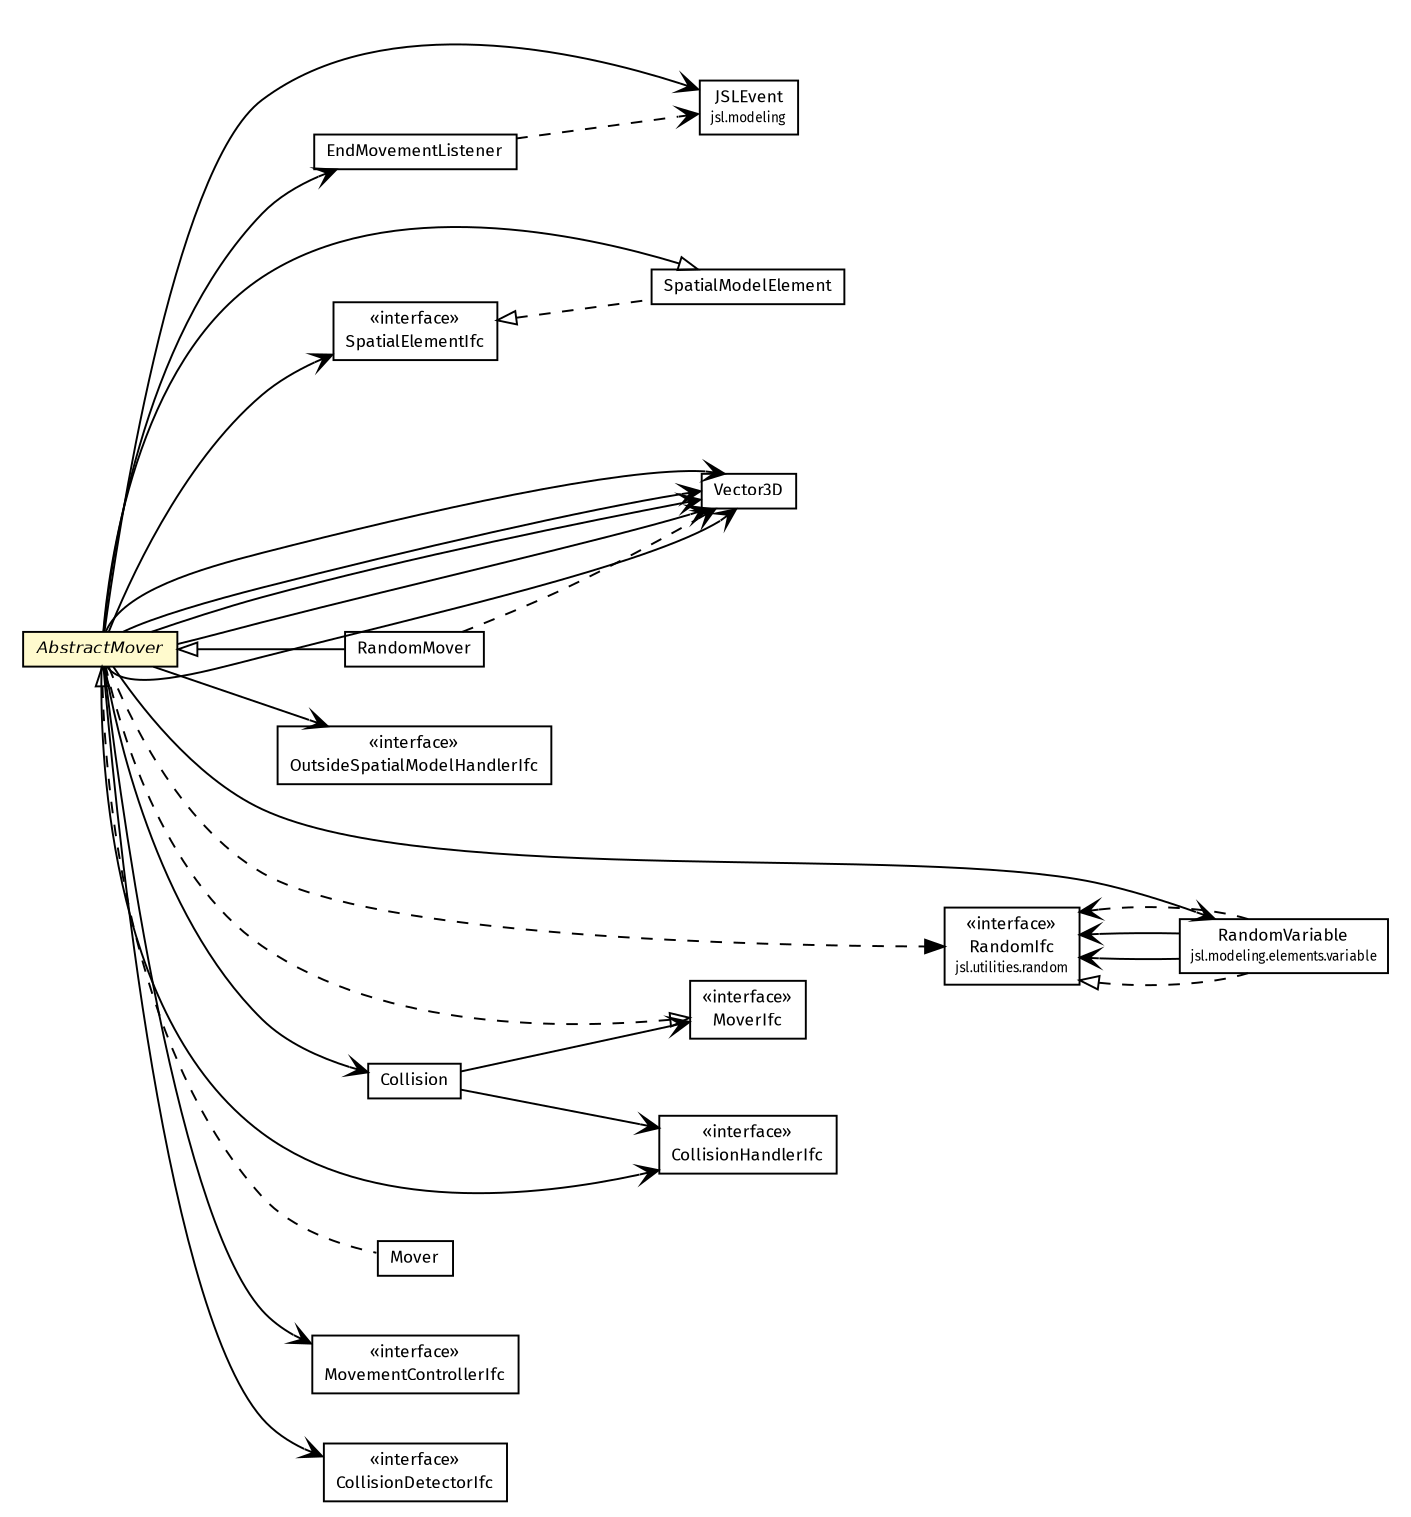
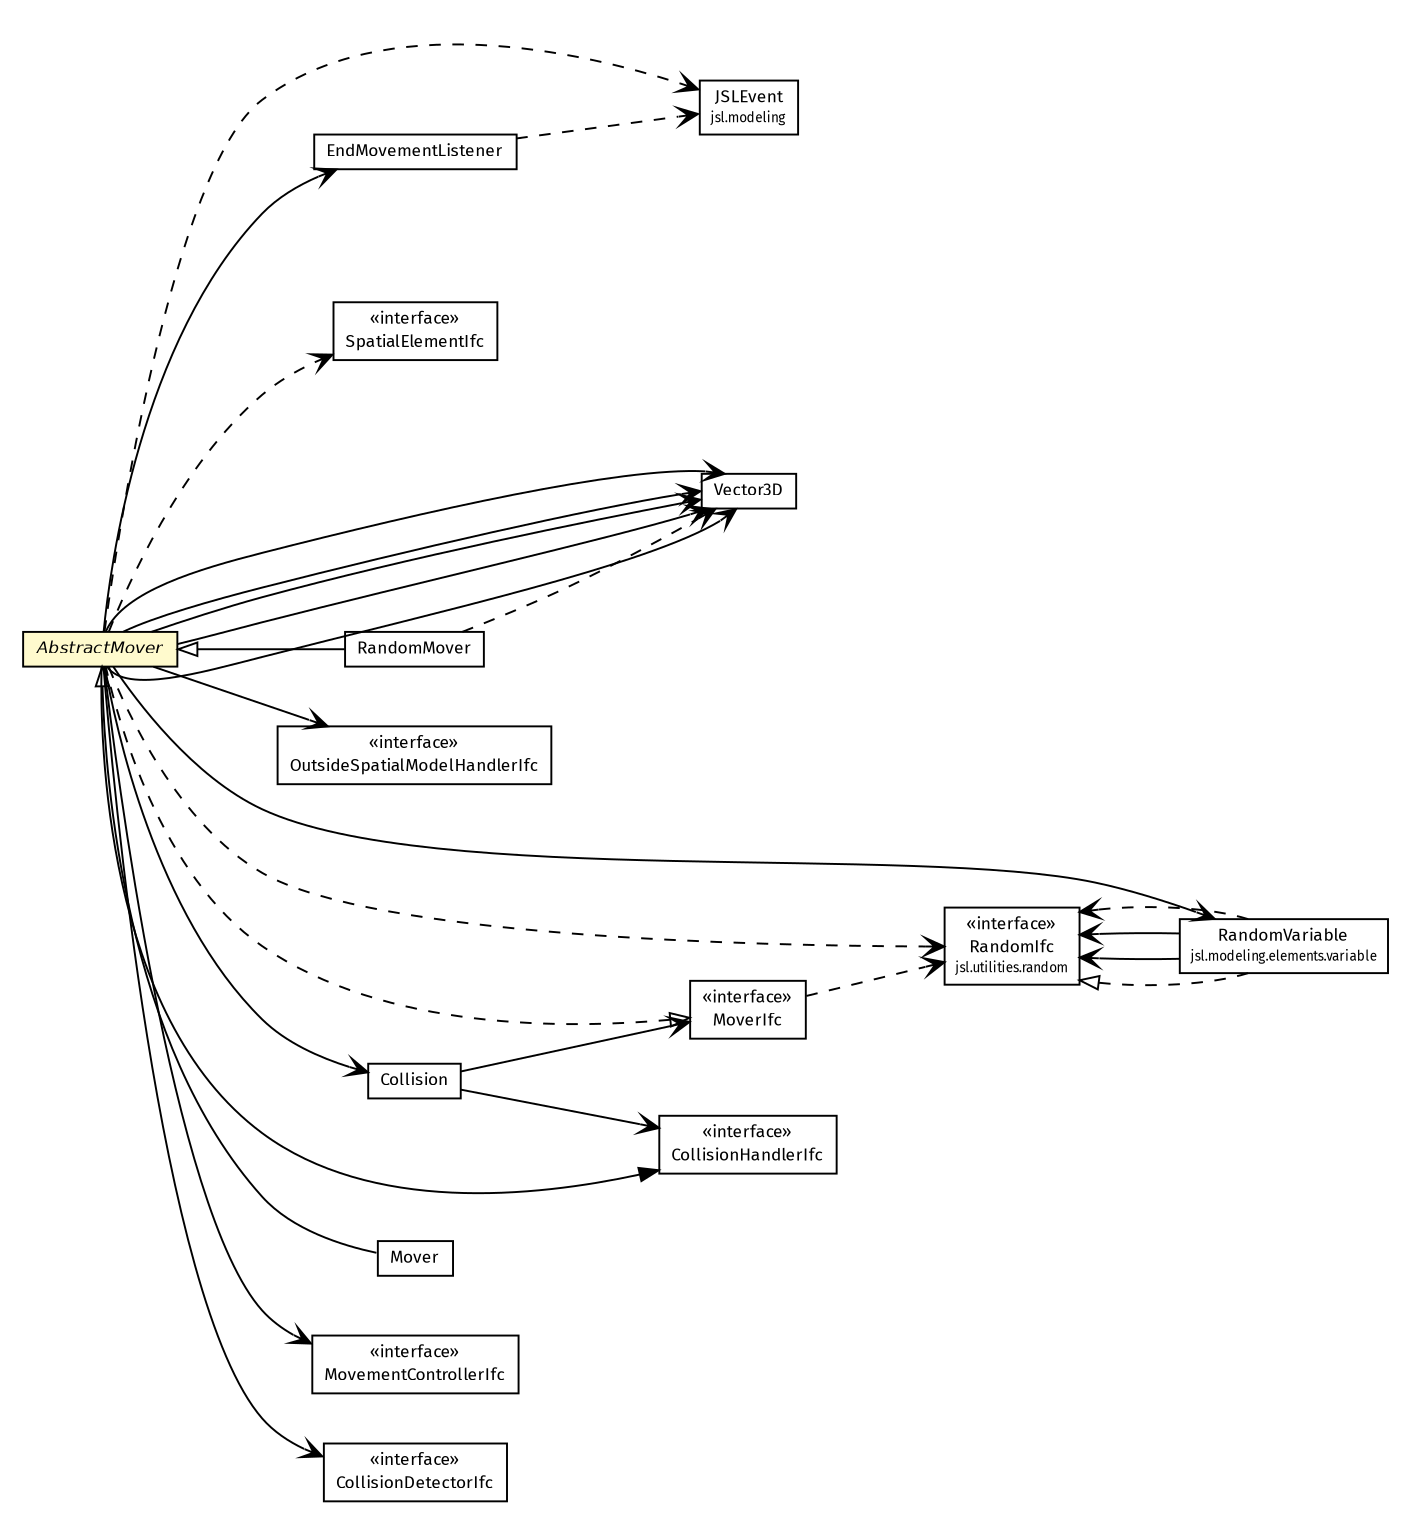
(224, 151) -> (224, 151)
(748, 287) -> none
(189, 479) -> (189, 479)
(460, 922) -> (460, 922)
none -> (866, 981)
(187, 1079) -> (187, 1079)
(219, 1092) -> (219, 1092)
